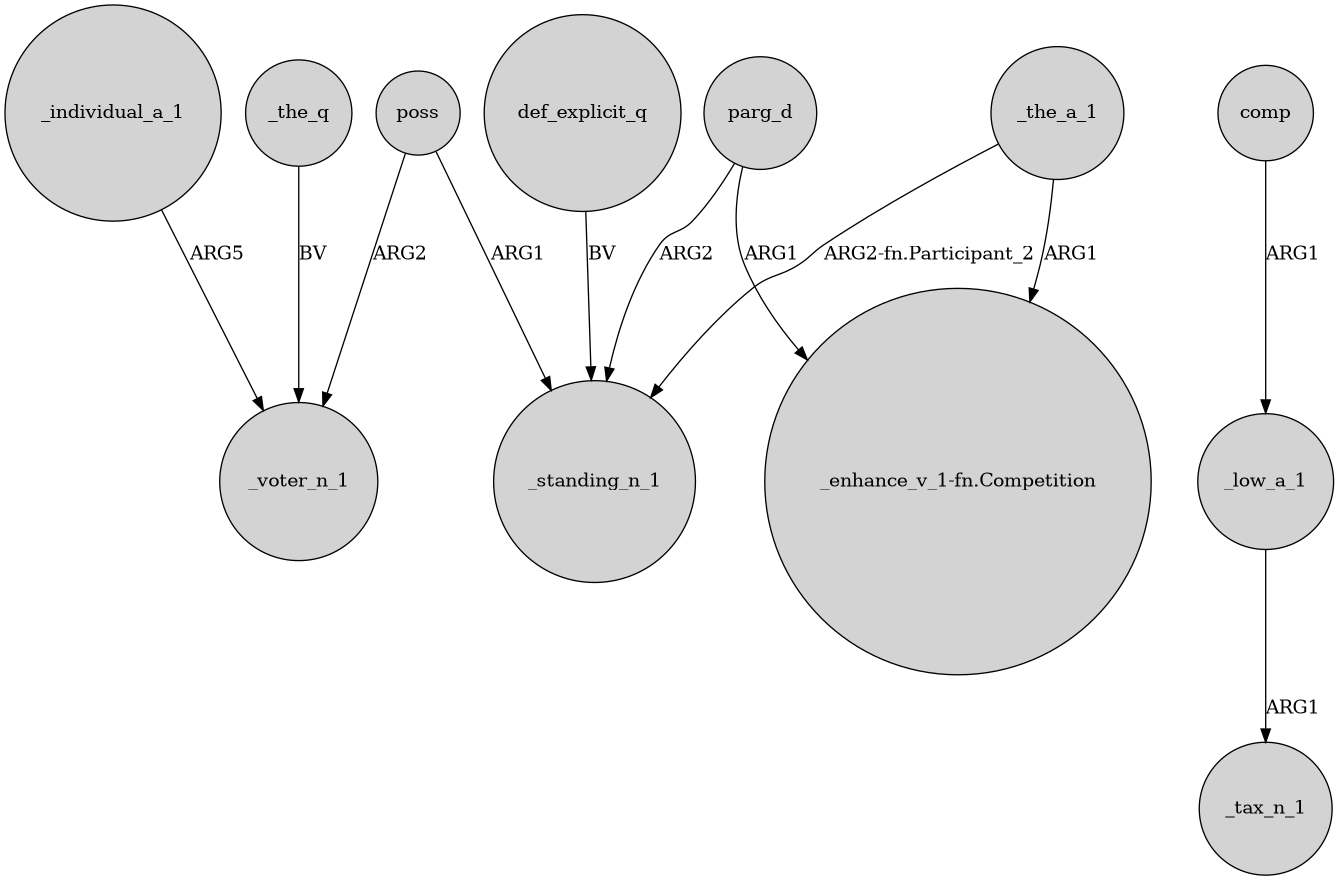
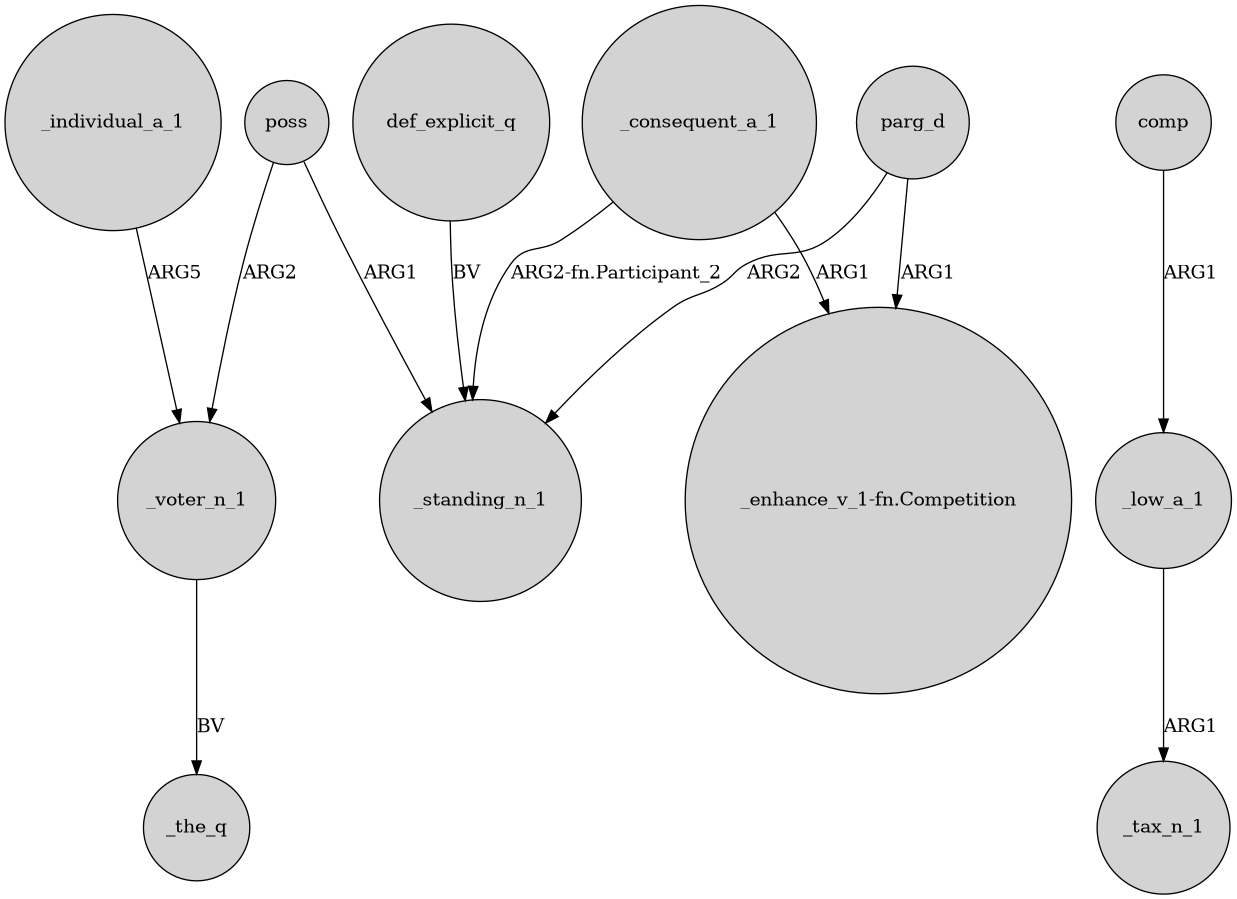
(1057, 113) -> (699, 123)
(299, 278) -> (197, 670)
